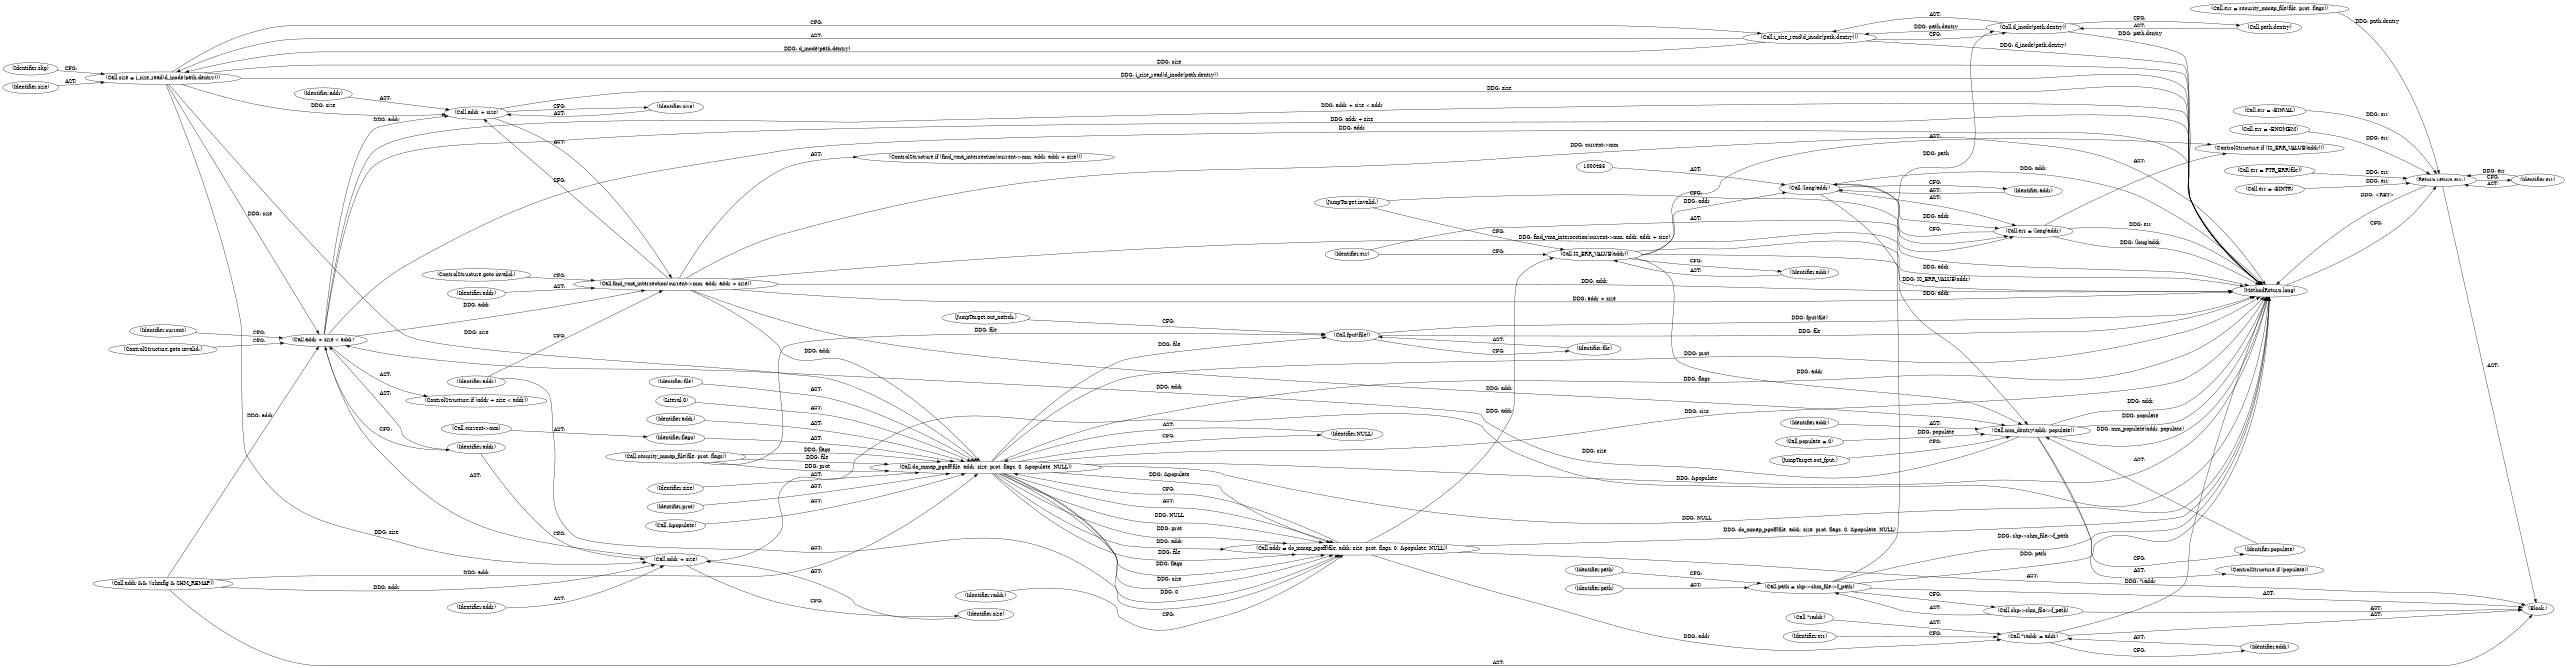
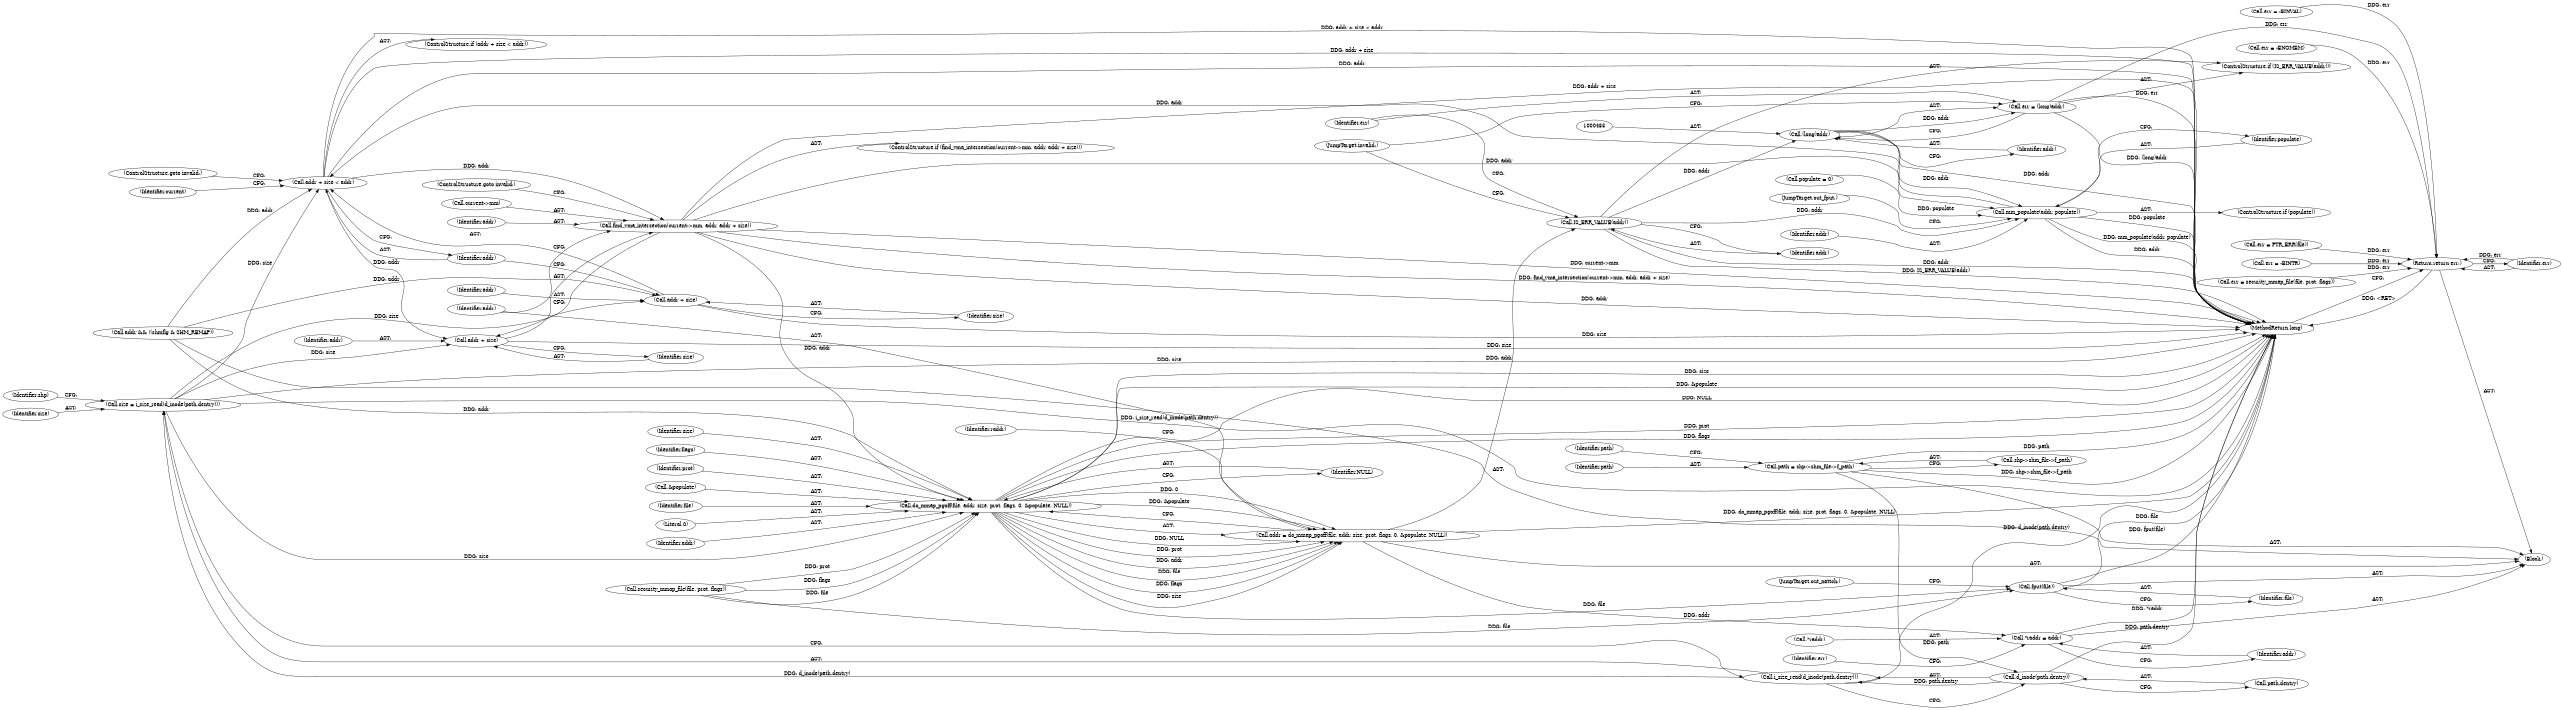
(2377, 22) -> (2379, 268)
none -> (2319, 32)
(2033, 431) -> (2037, 213)
(577, 434) -> (565, 214)
(2300, 612) -> (2292, 579)
